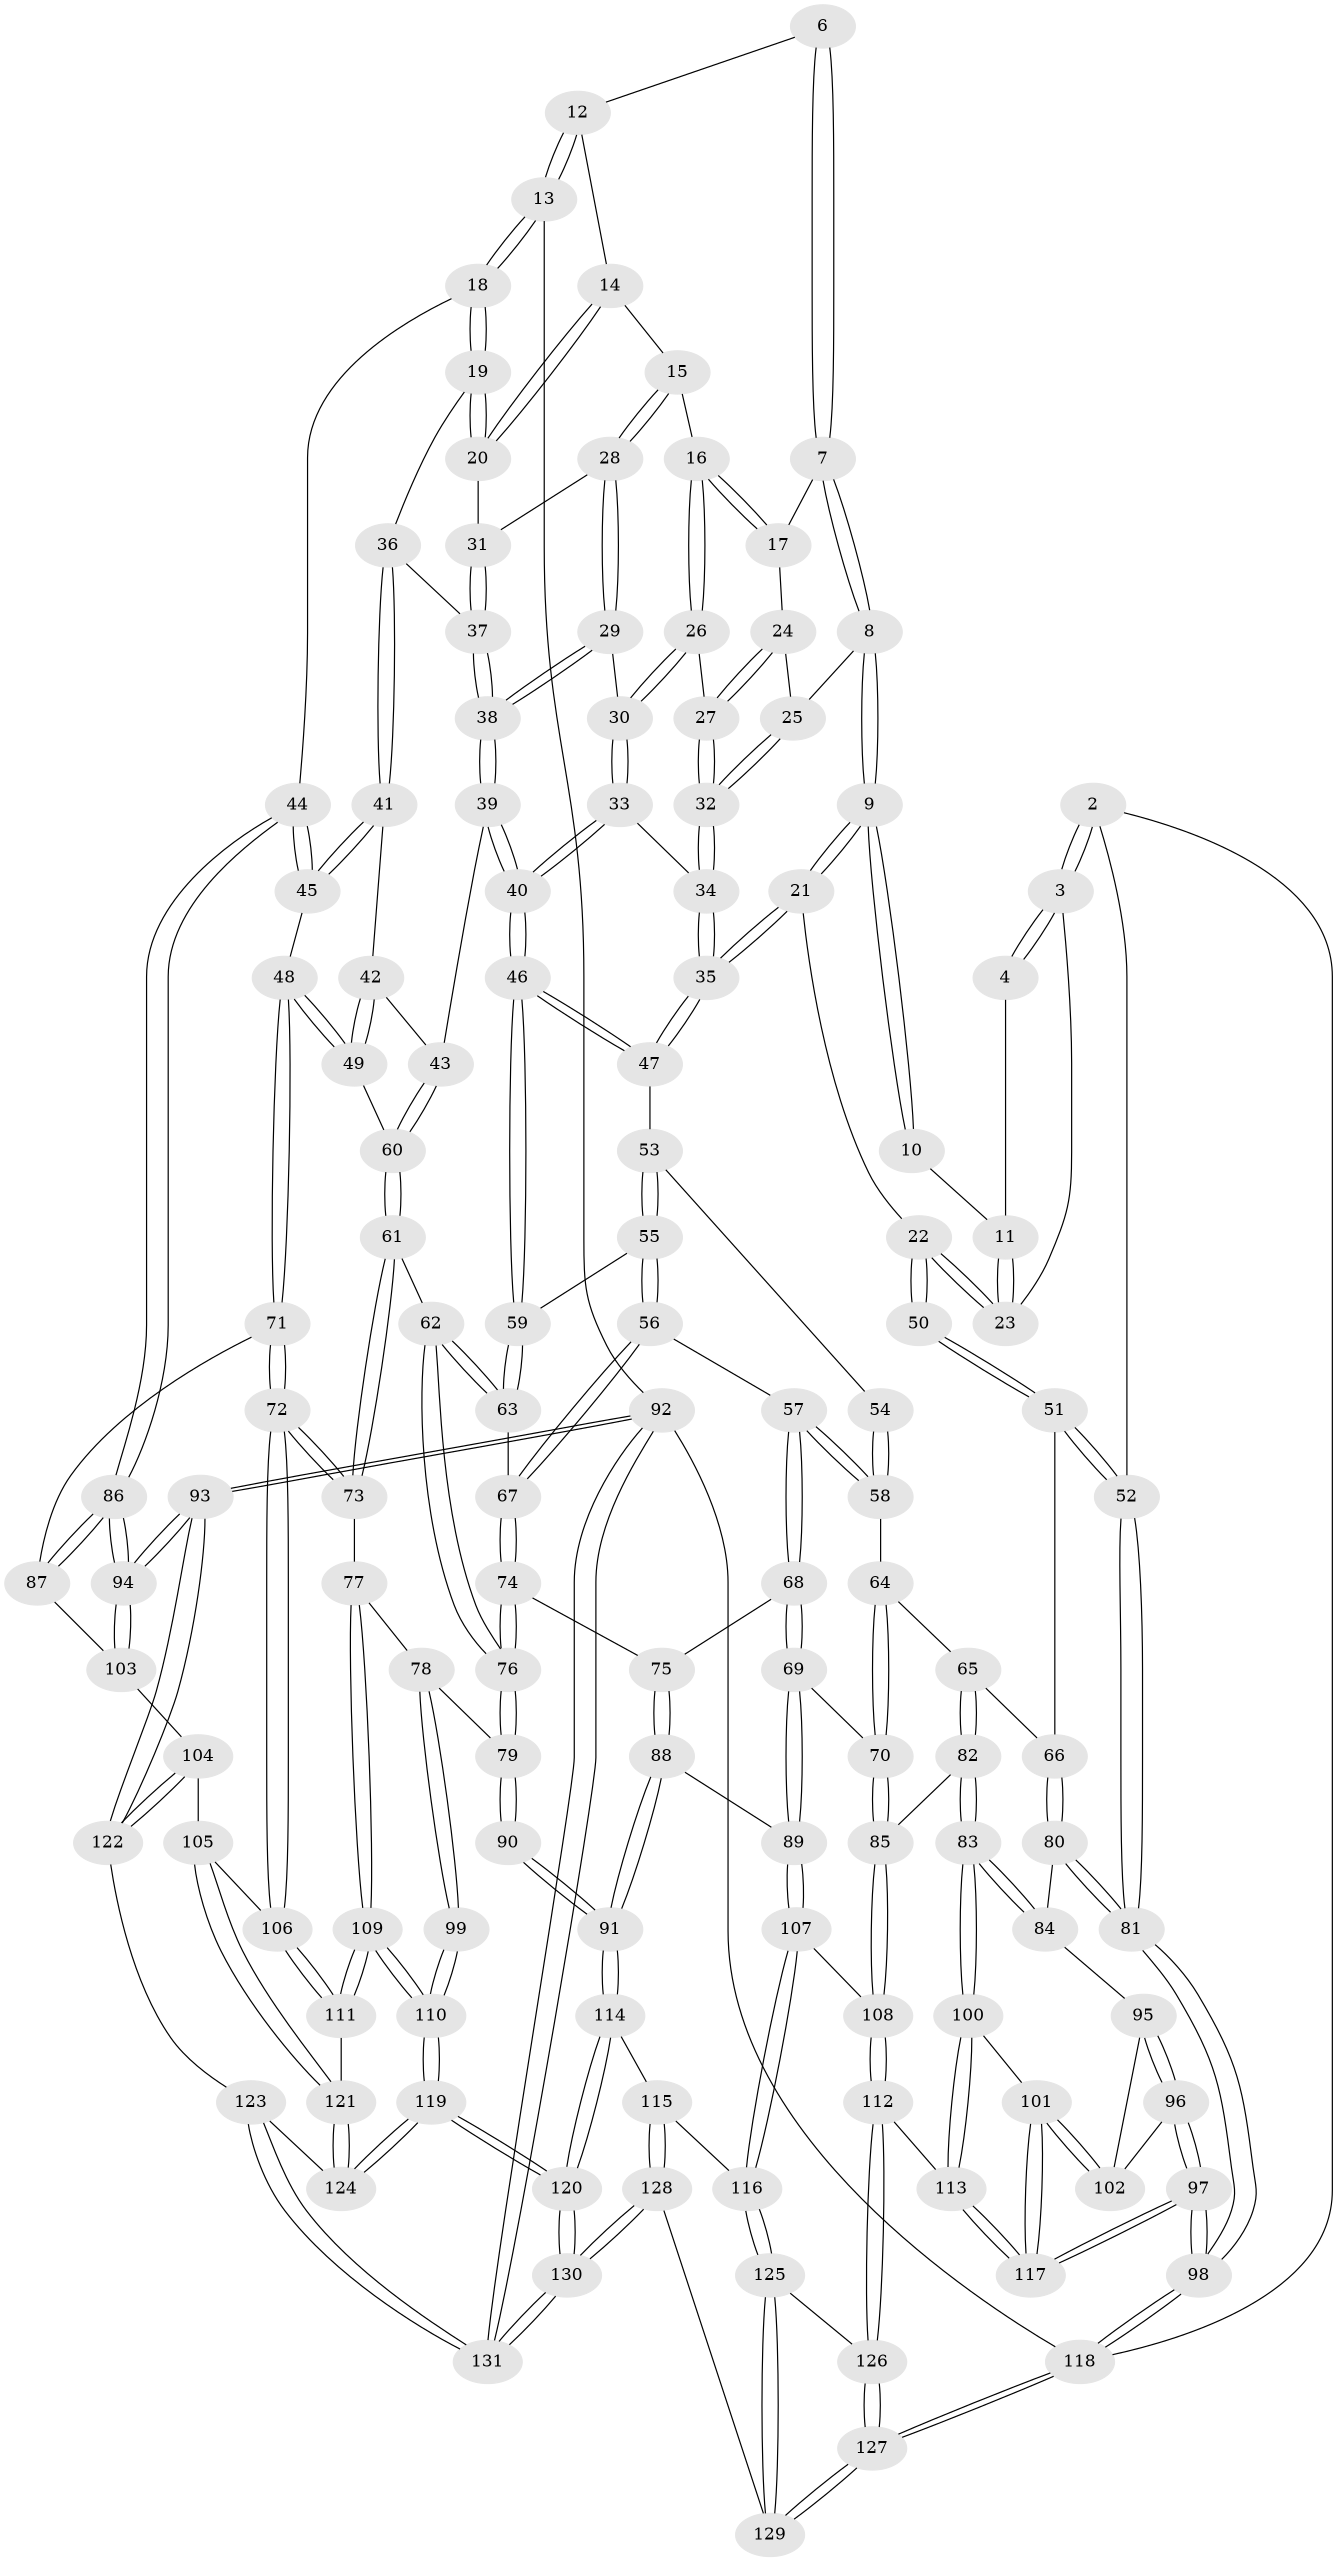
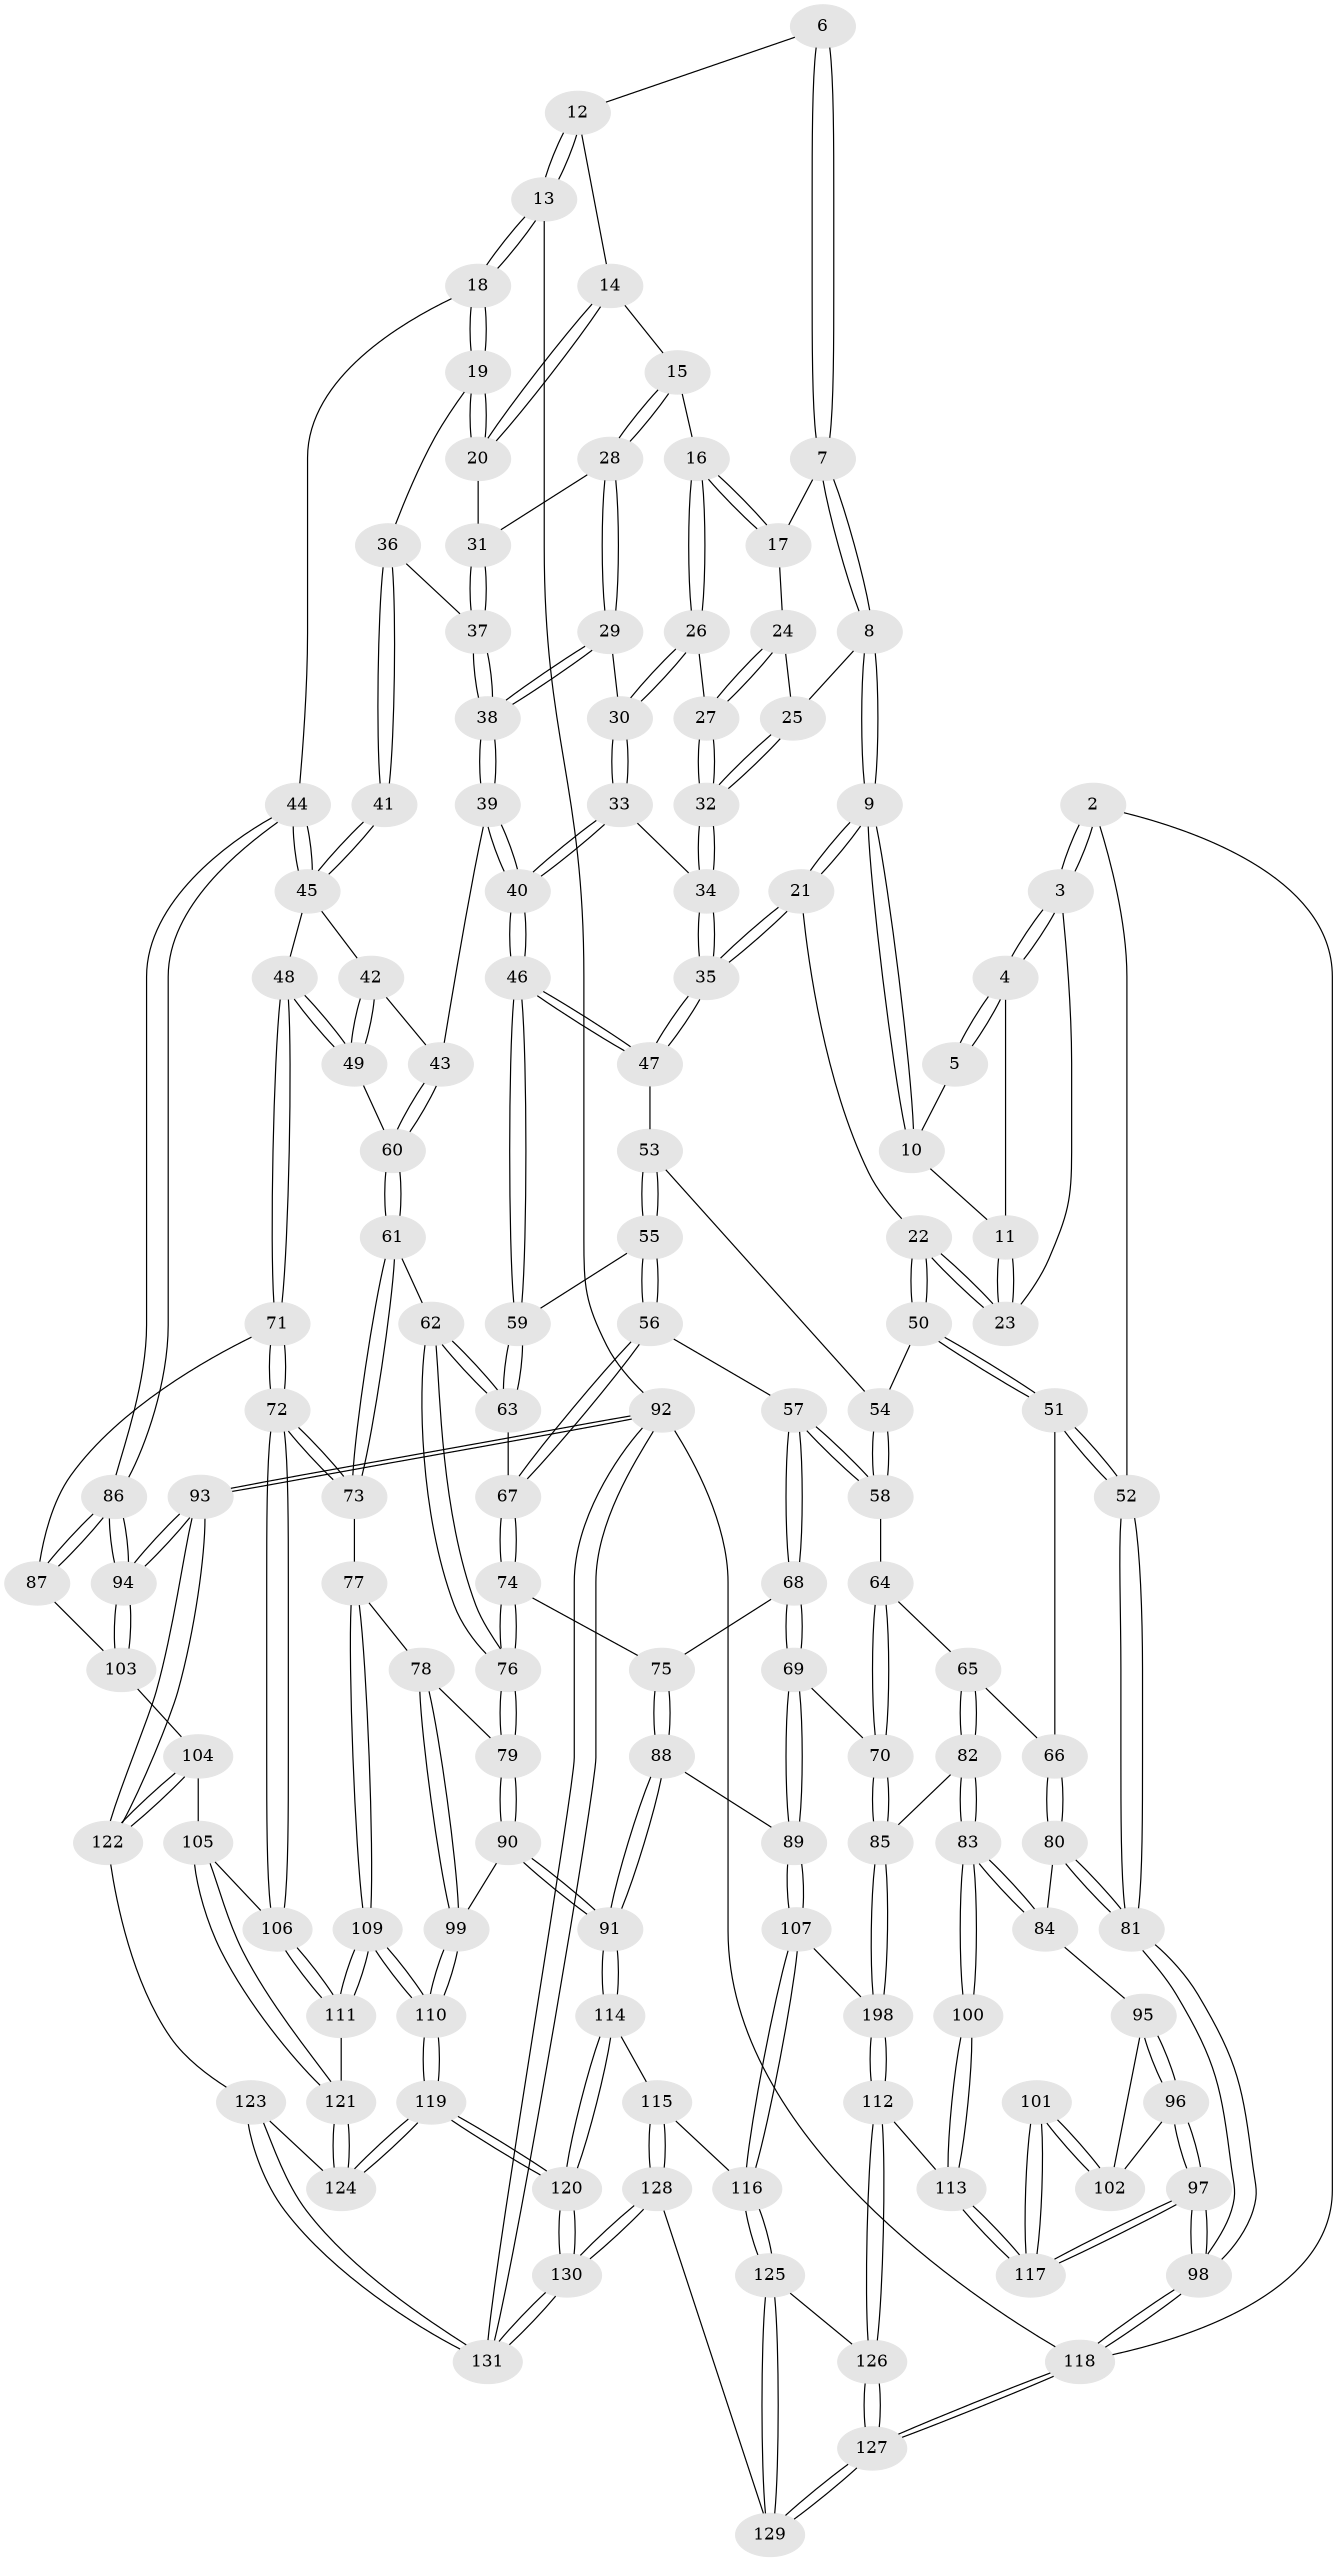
(378, 891) -> (339, 935)
none -> (955, 1064)
none -> (900, 1367)
none -> (482, 1886)
(878, 2016) -> (878, 2016)
(1003, 2059) -> none
